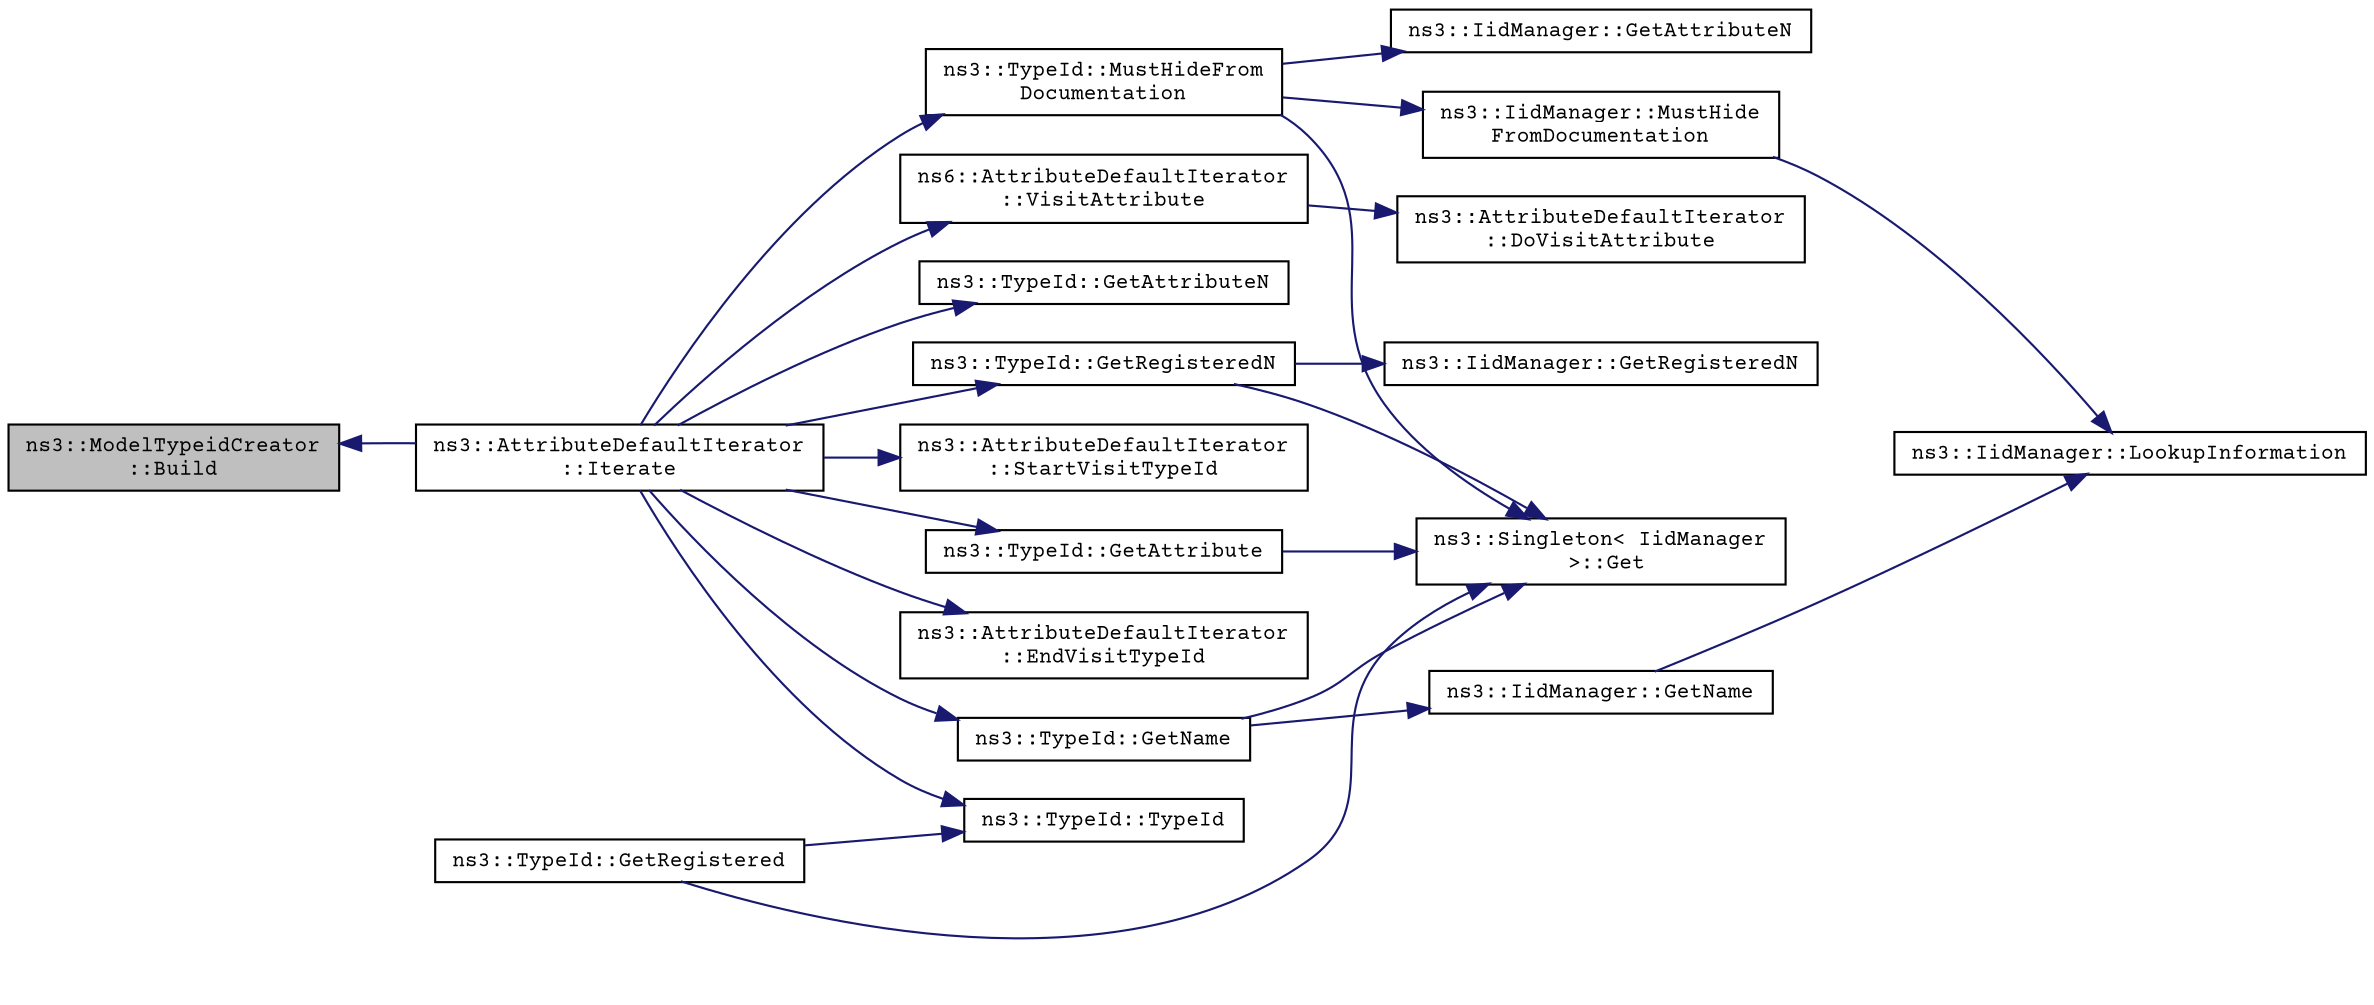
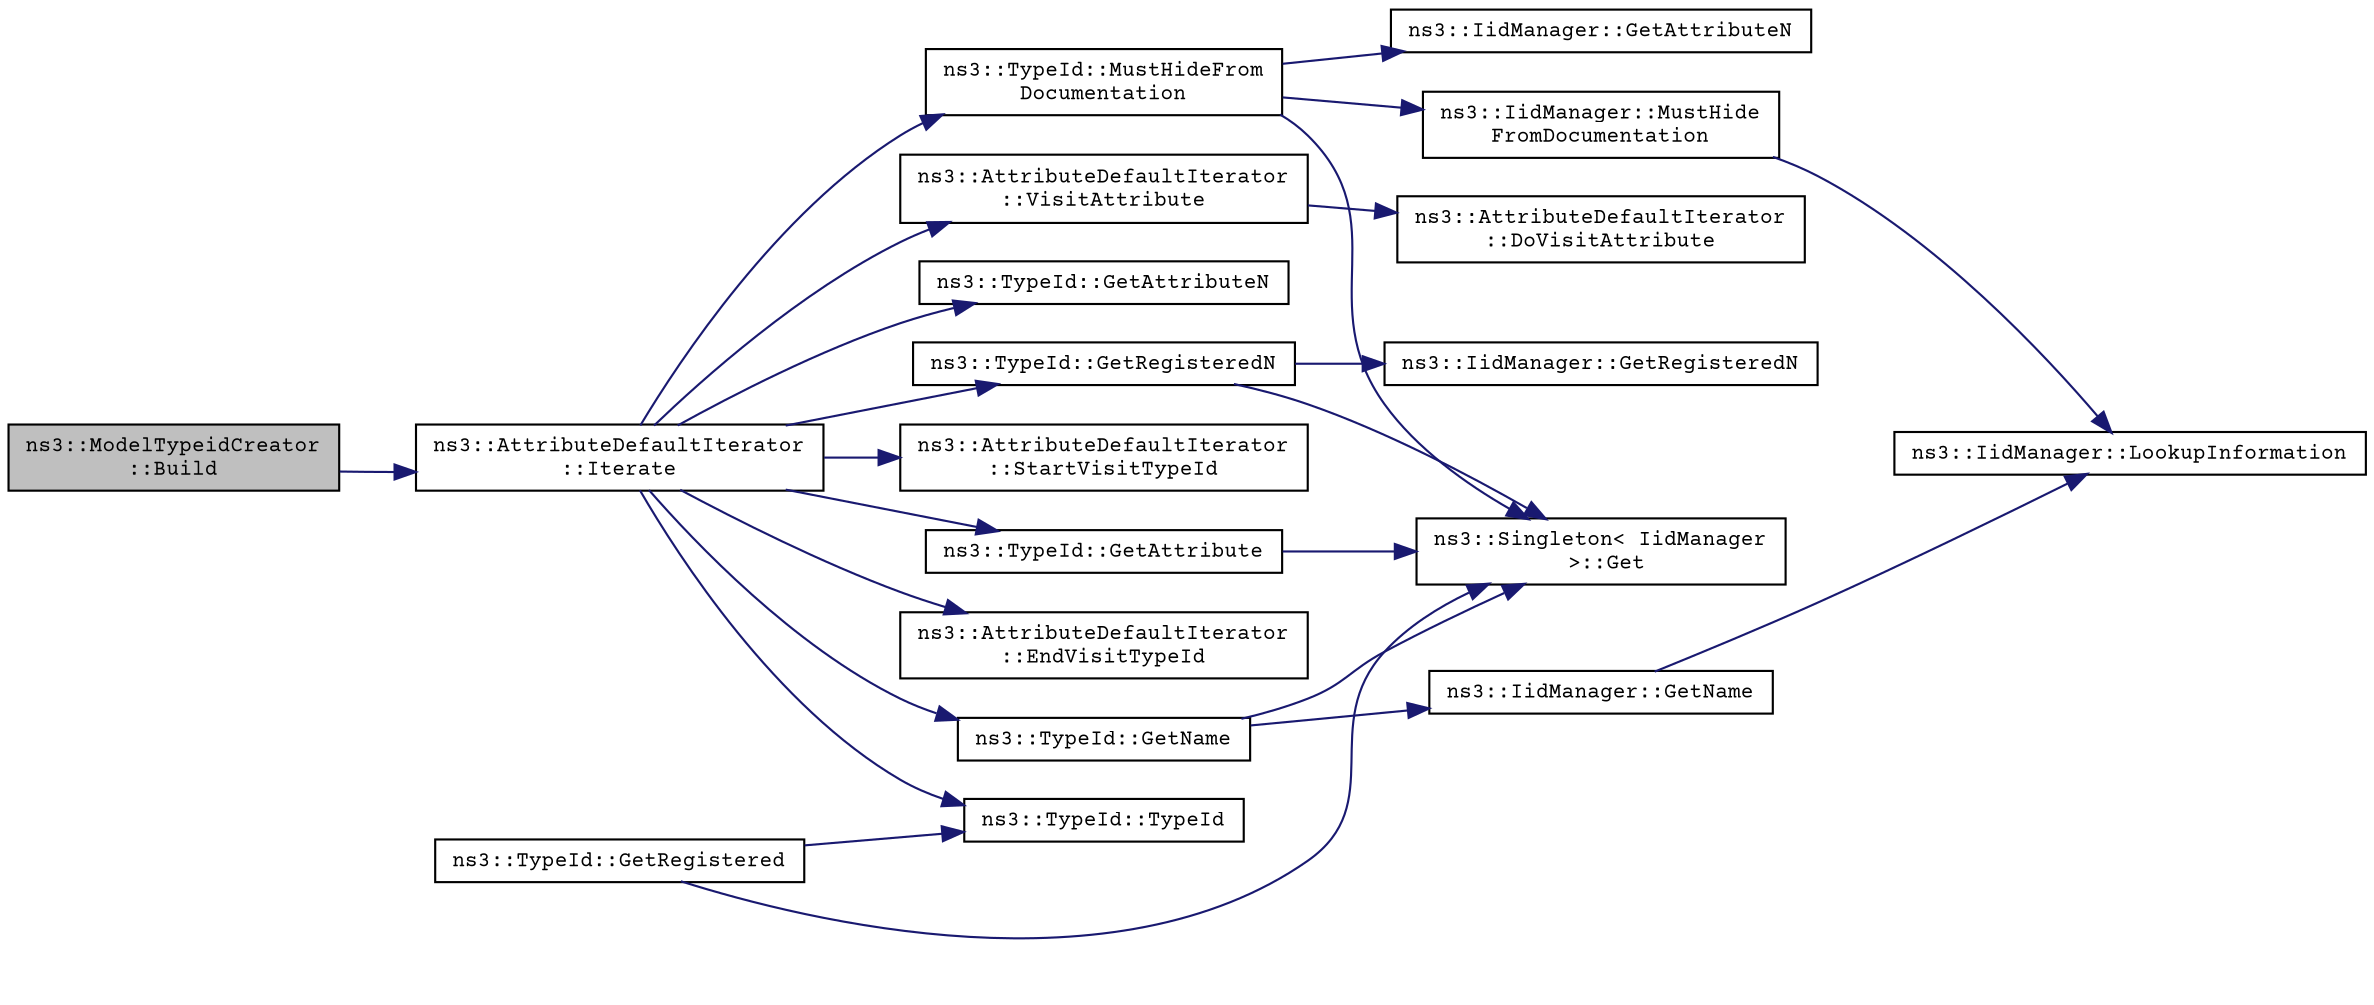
(1104, 189) -> (1104, 189)
(389, 443) -> (367, 472)
